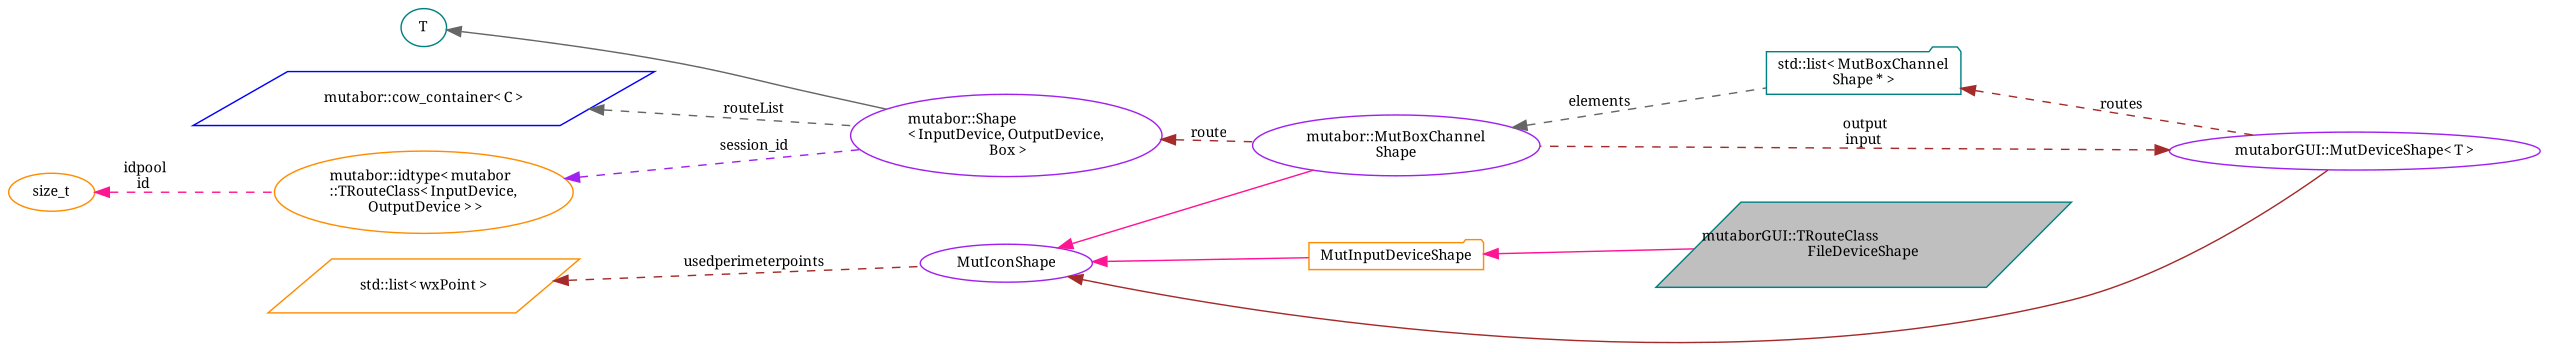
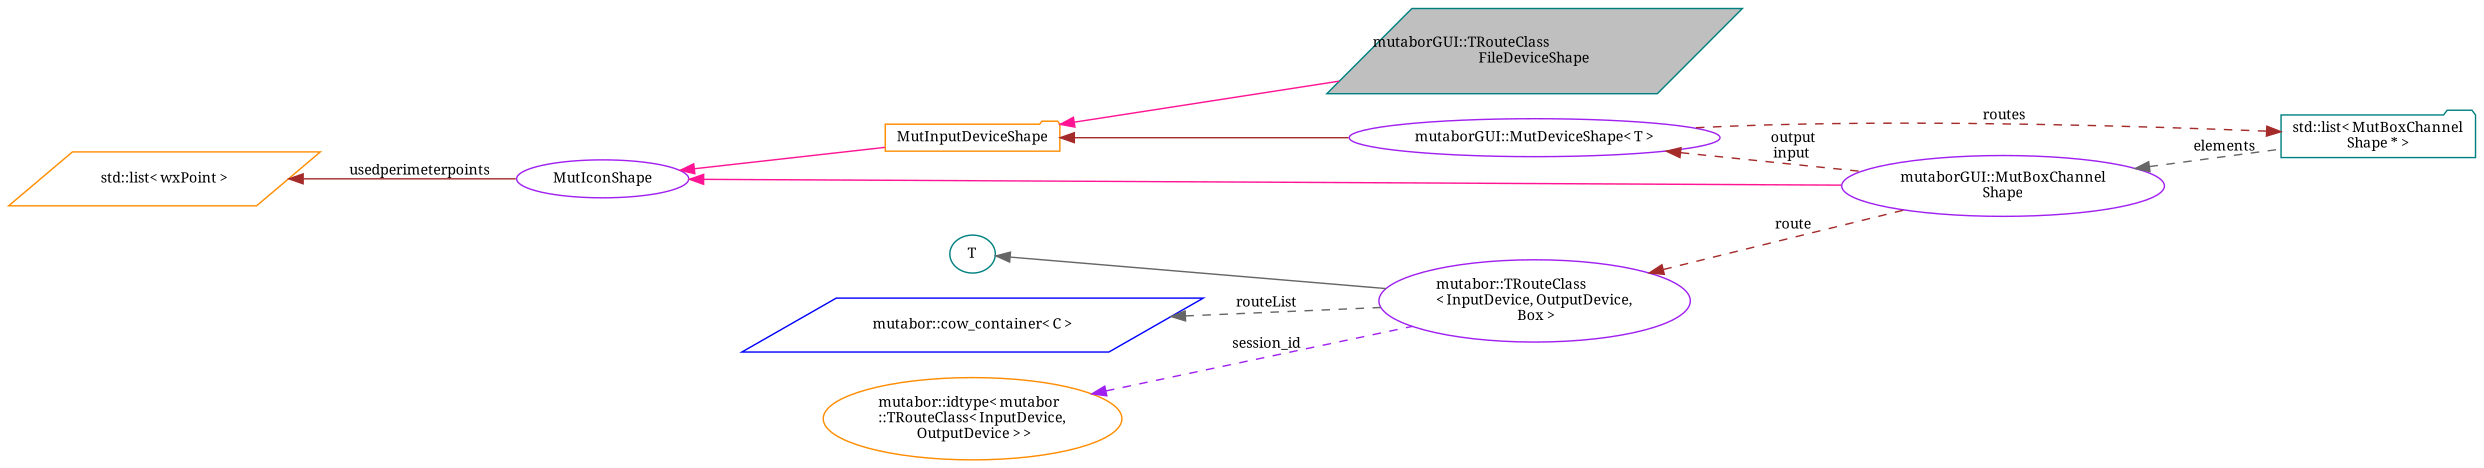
(1006, 135) -> (1535, 301)
(1396, 145) -> (2003, 186)
(52, 192) -> none
(745, 273) -> (409, 179)
(1721, 341) -> (1211, 138)
